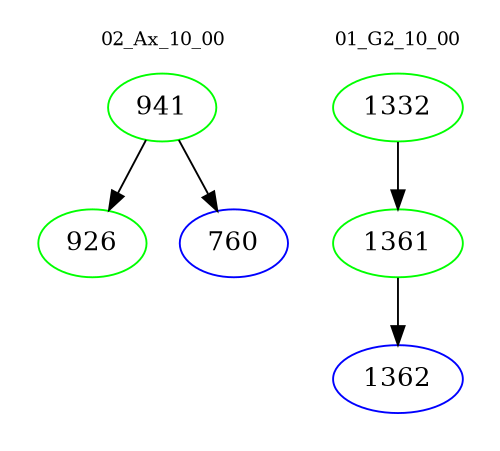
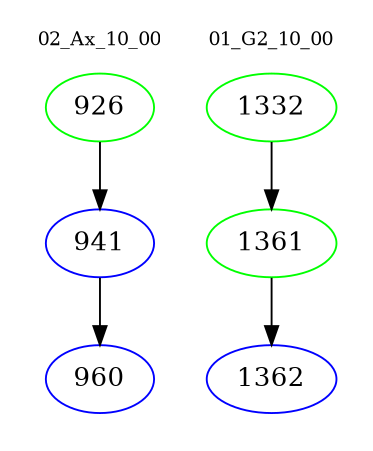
(162, 108) -> (100, 243)
(132, 167) -> (100, 166)
(234, 243) -> (100, 379)
